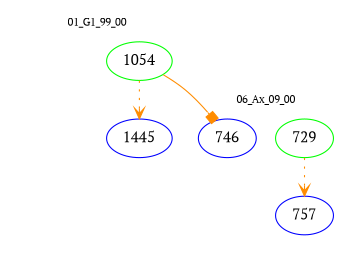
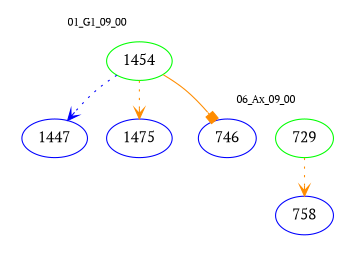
(97, 23) -> (97, 23)
(139, 61) -> (139, 61)
none -> (55, 138)
(139, 138) -> (139, 138)
(305, 216) -> (305, 216)
